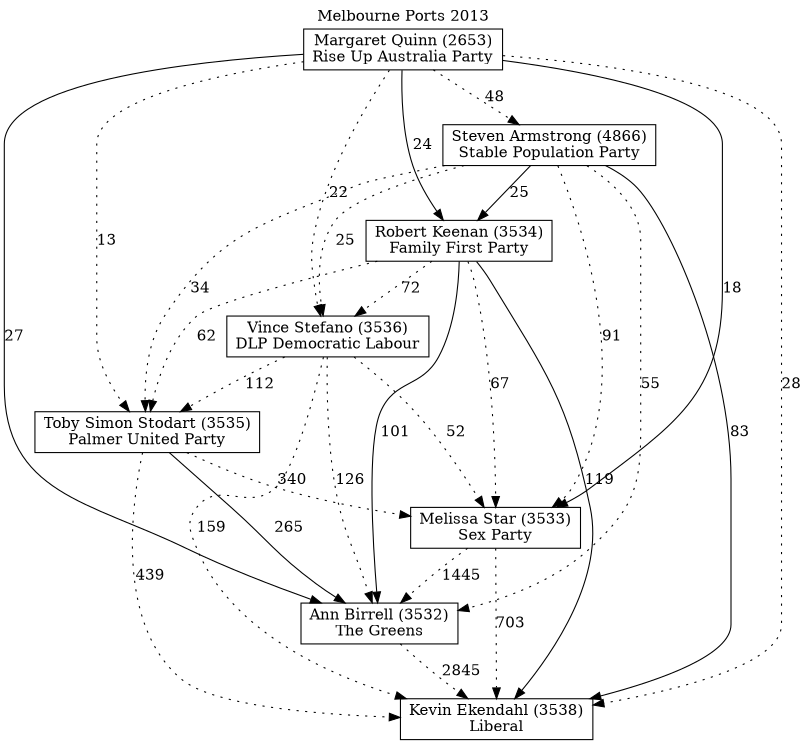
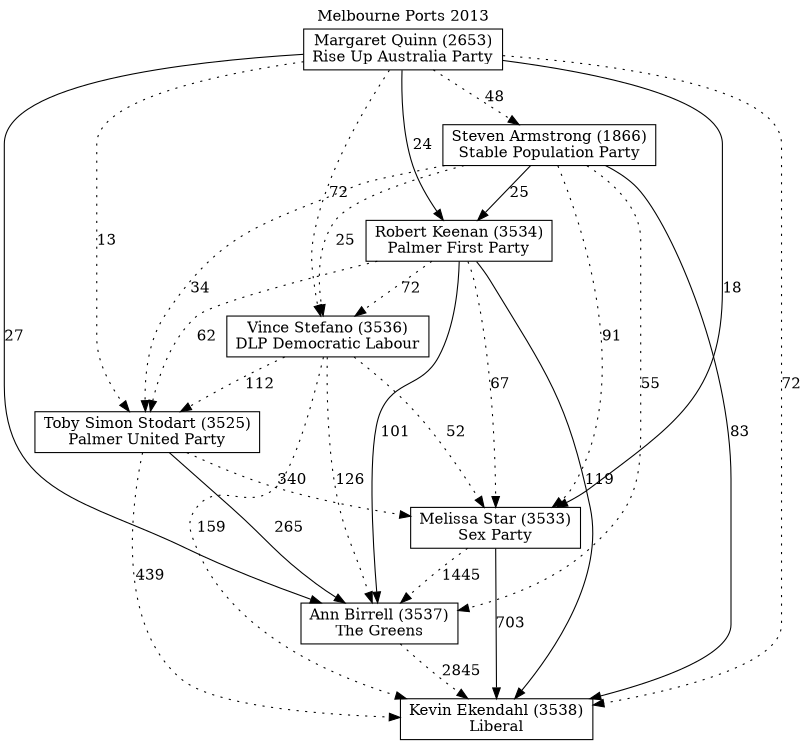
(549, 145) -> (549, 145)
(339, 193) -> (339, 193)
(459, 241) -> (459, 241)
(792, 384) -> (792, 384)
(147, 432) -> (147, 432)
(496, 618) -> (496, 618)
(379, 624) -> (379, 624)
